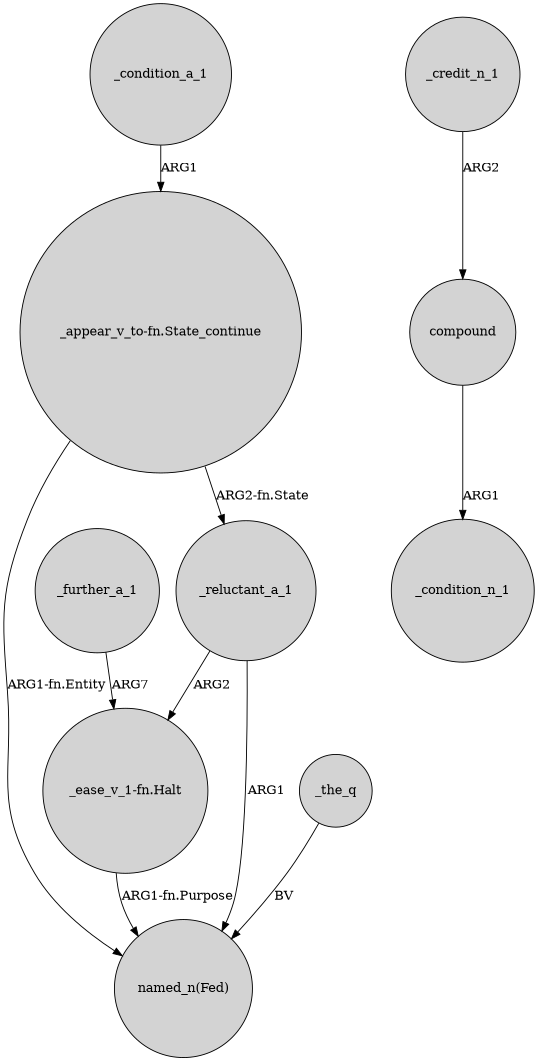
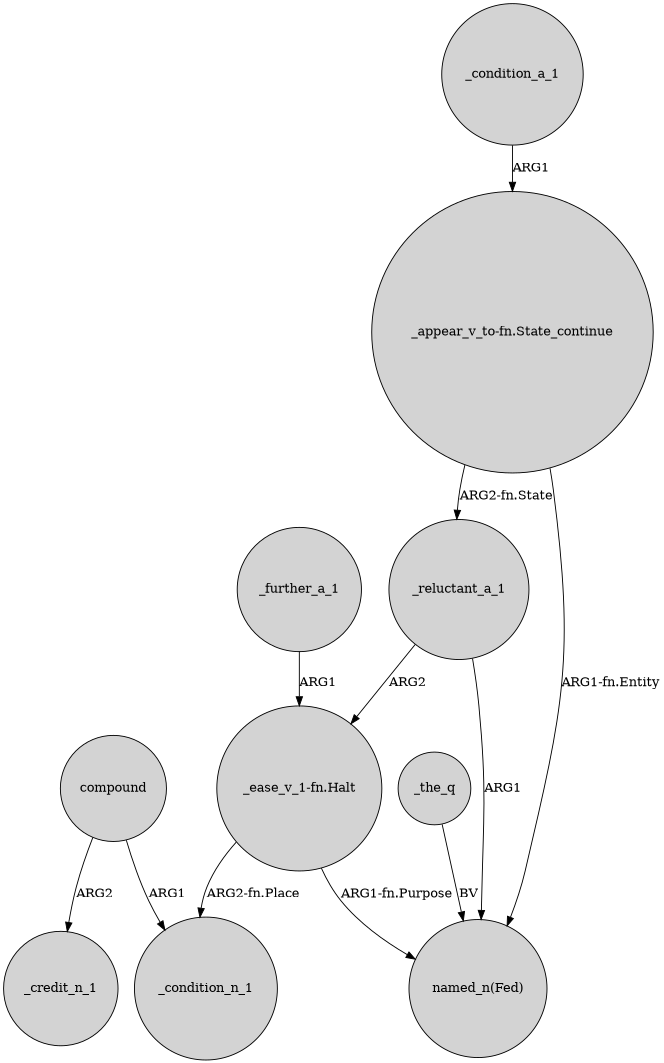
(463, 201) -> (78, 879)
(130, 685) -> (318, 683)
none -> (214, 873)
